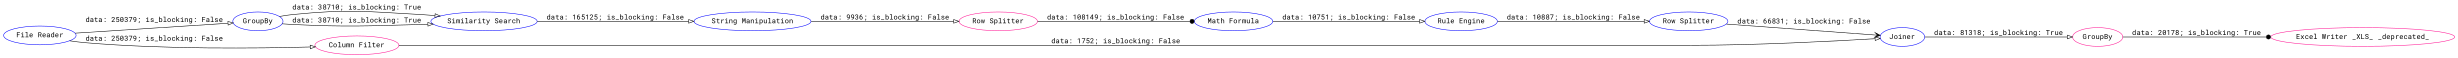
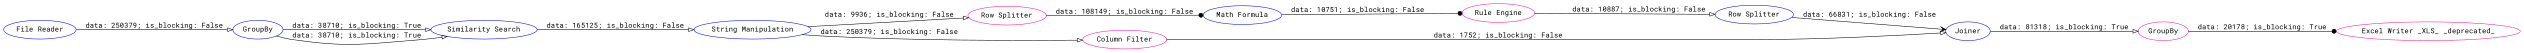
(1346, 21) -> (1370, 14)
(1461, 21) -> (1498, 13)
(190, 48) -> (940, 40)
